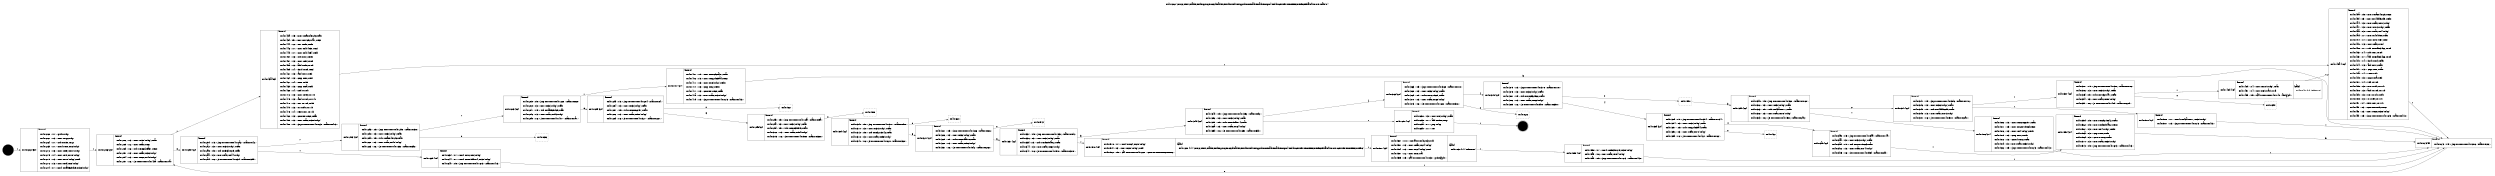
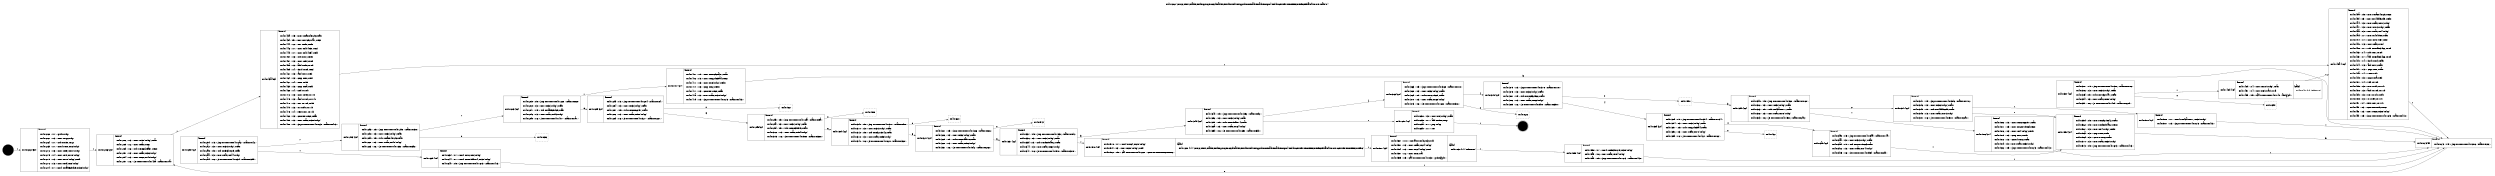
(2013, 101) -> (2013, 114)
none -> (827, 130)
(176, 150) -> none
